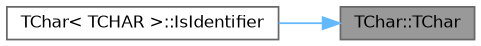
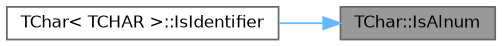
(408, 23) -> (418, 23)
